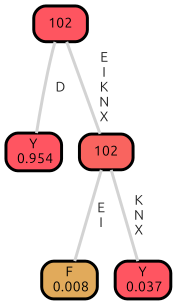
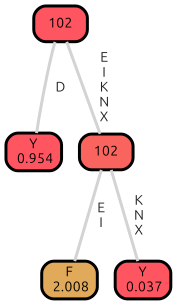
(70, 280) -> (70, 280)
